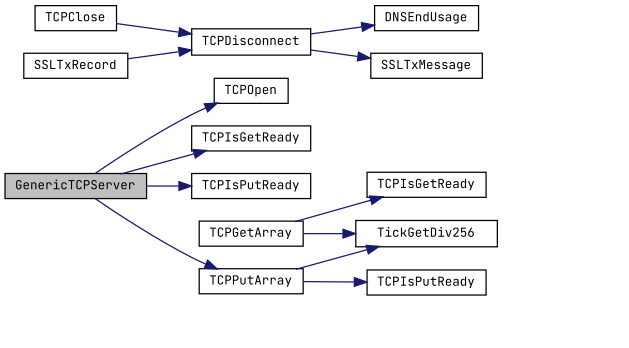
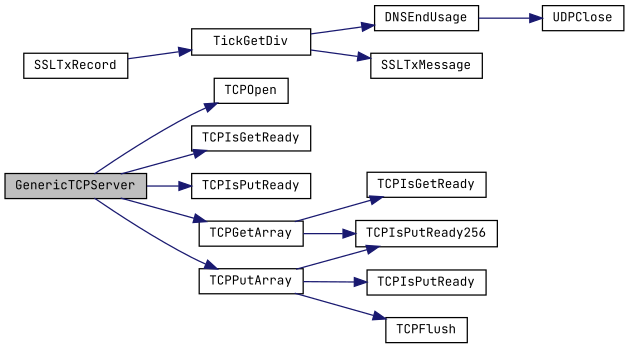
(76, 18) -> none
none -> (583, 18)
(251, 42) -> (251, 42)
none -> (157, 208)
(427, 234) -> (427, 234)
none -> (427, 330)
